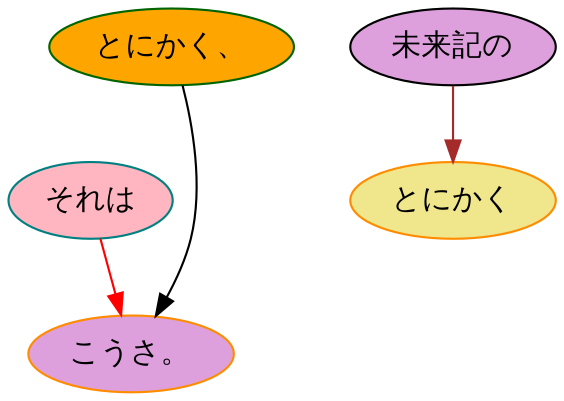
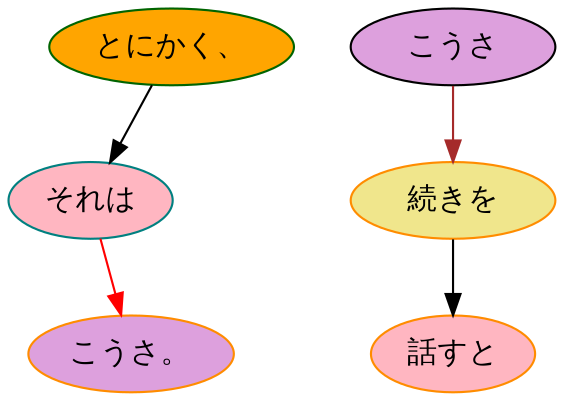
(453, 47) -> (453, 47)
(196, 193) -> (136, 114)
(453, 200) -> (453, 200)
none -> (453, 354)
